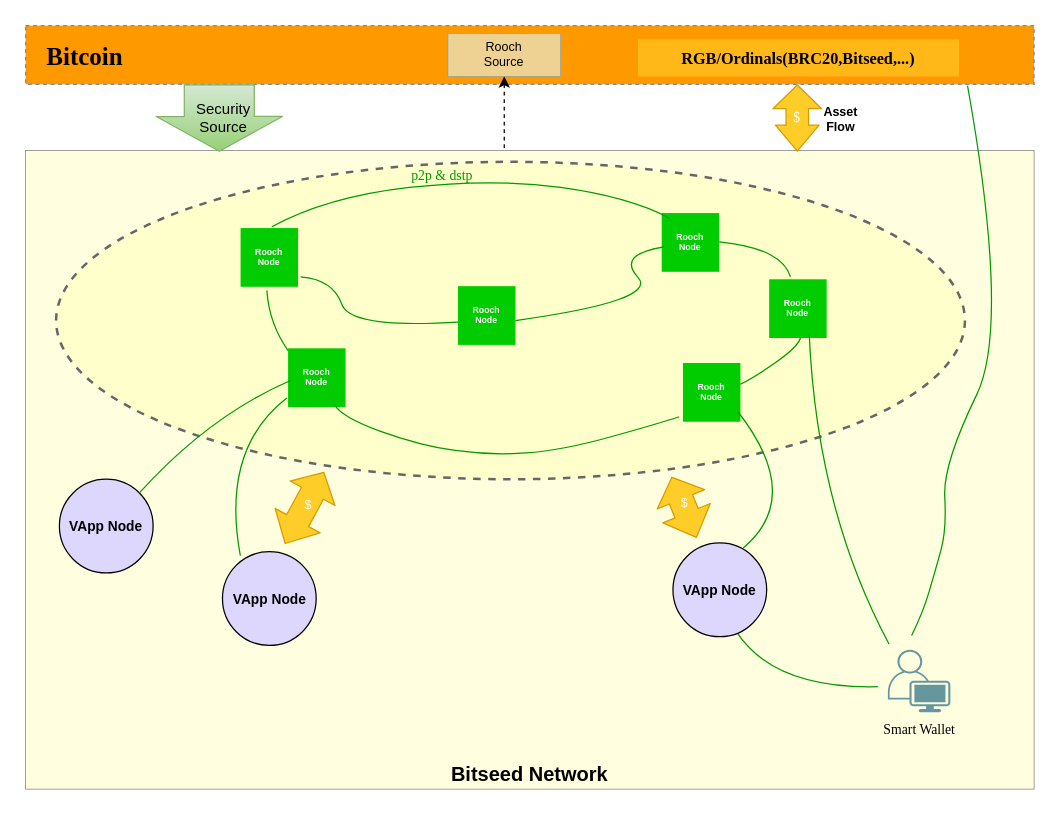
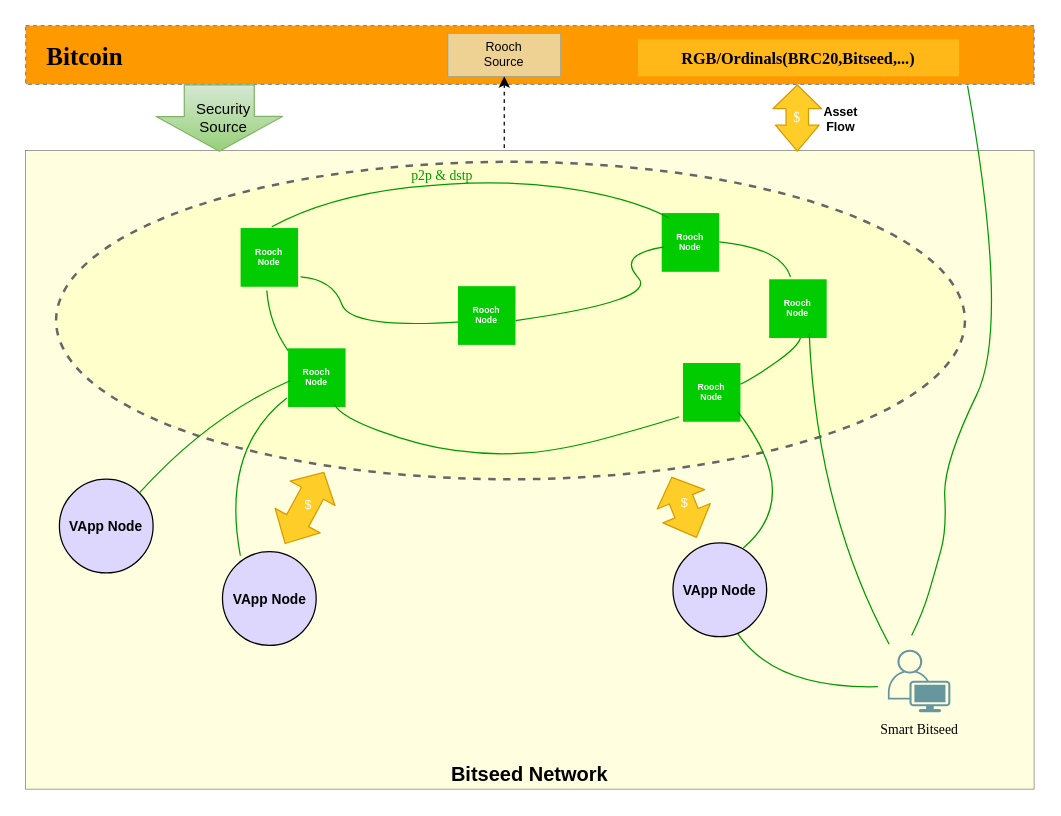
(920, 730) -> (920, 730)
